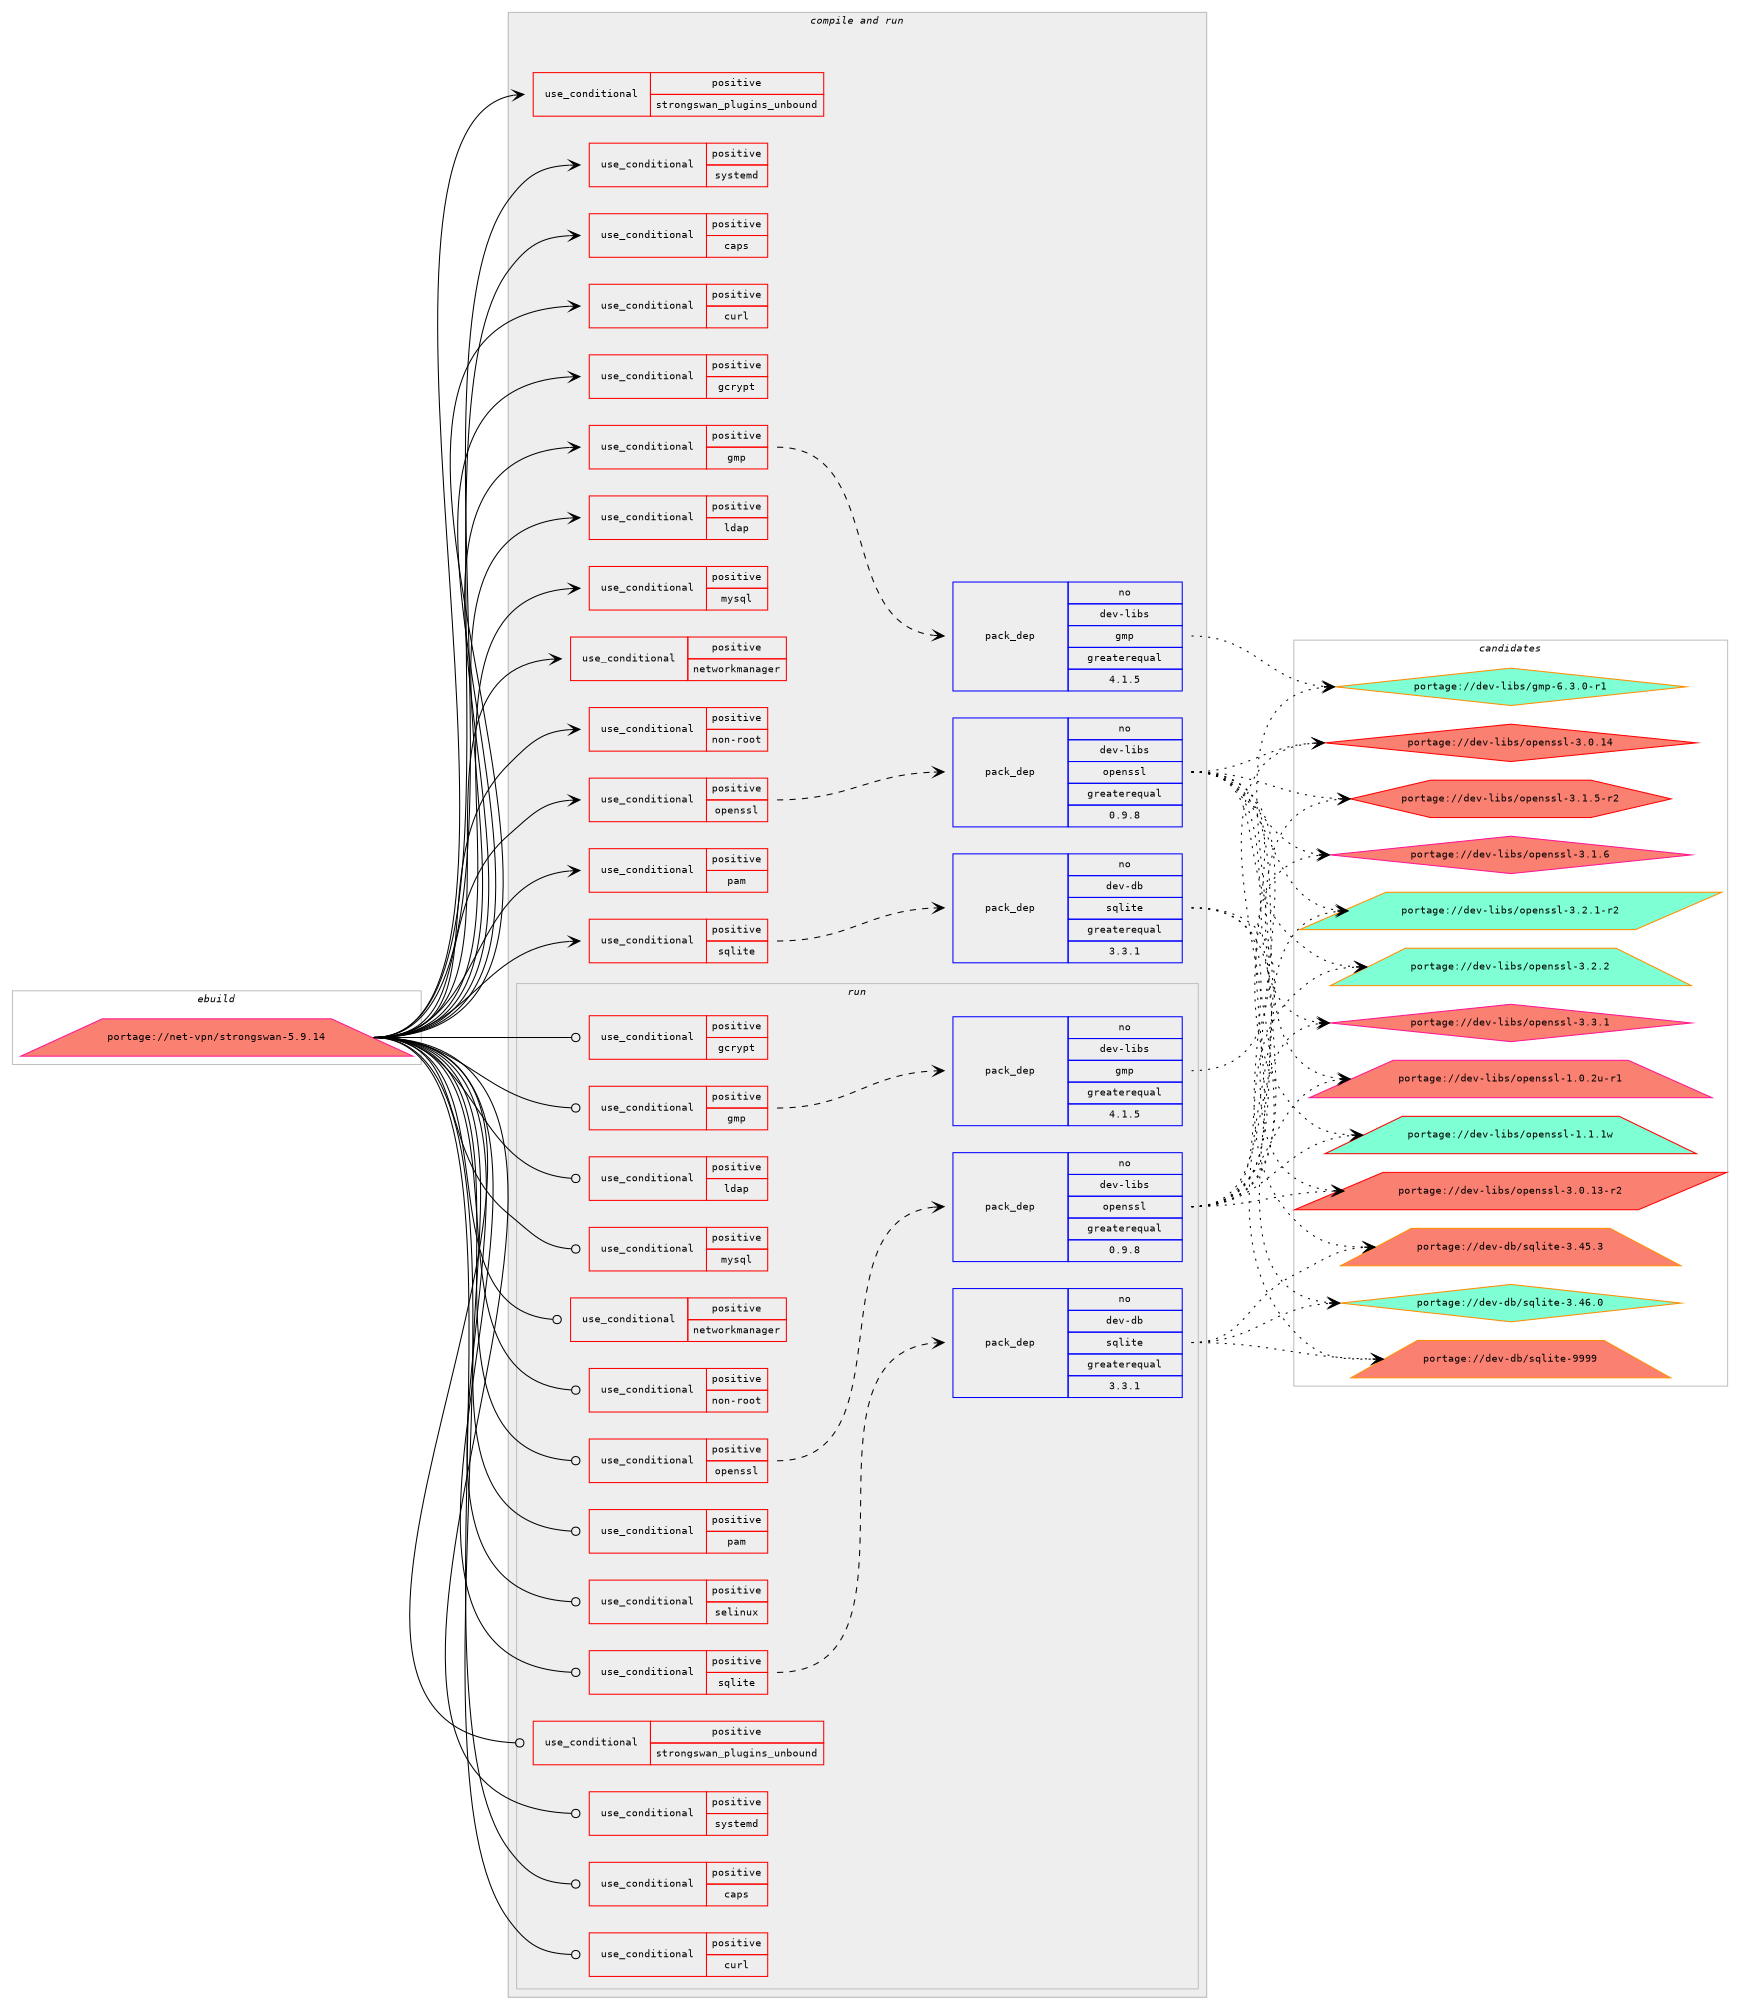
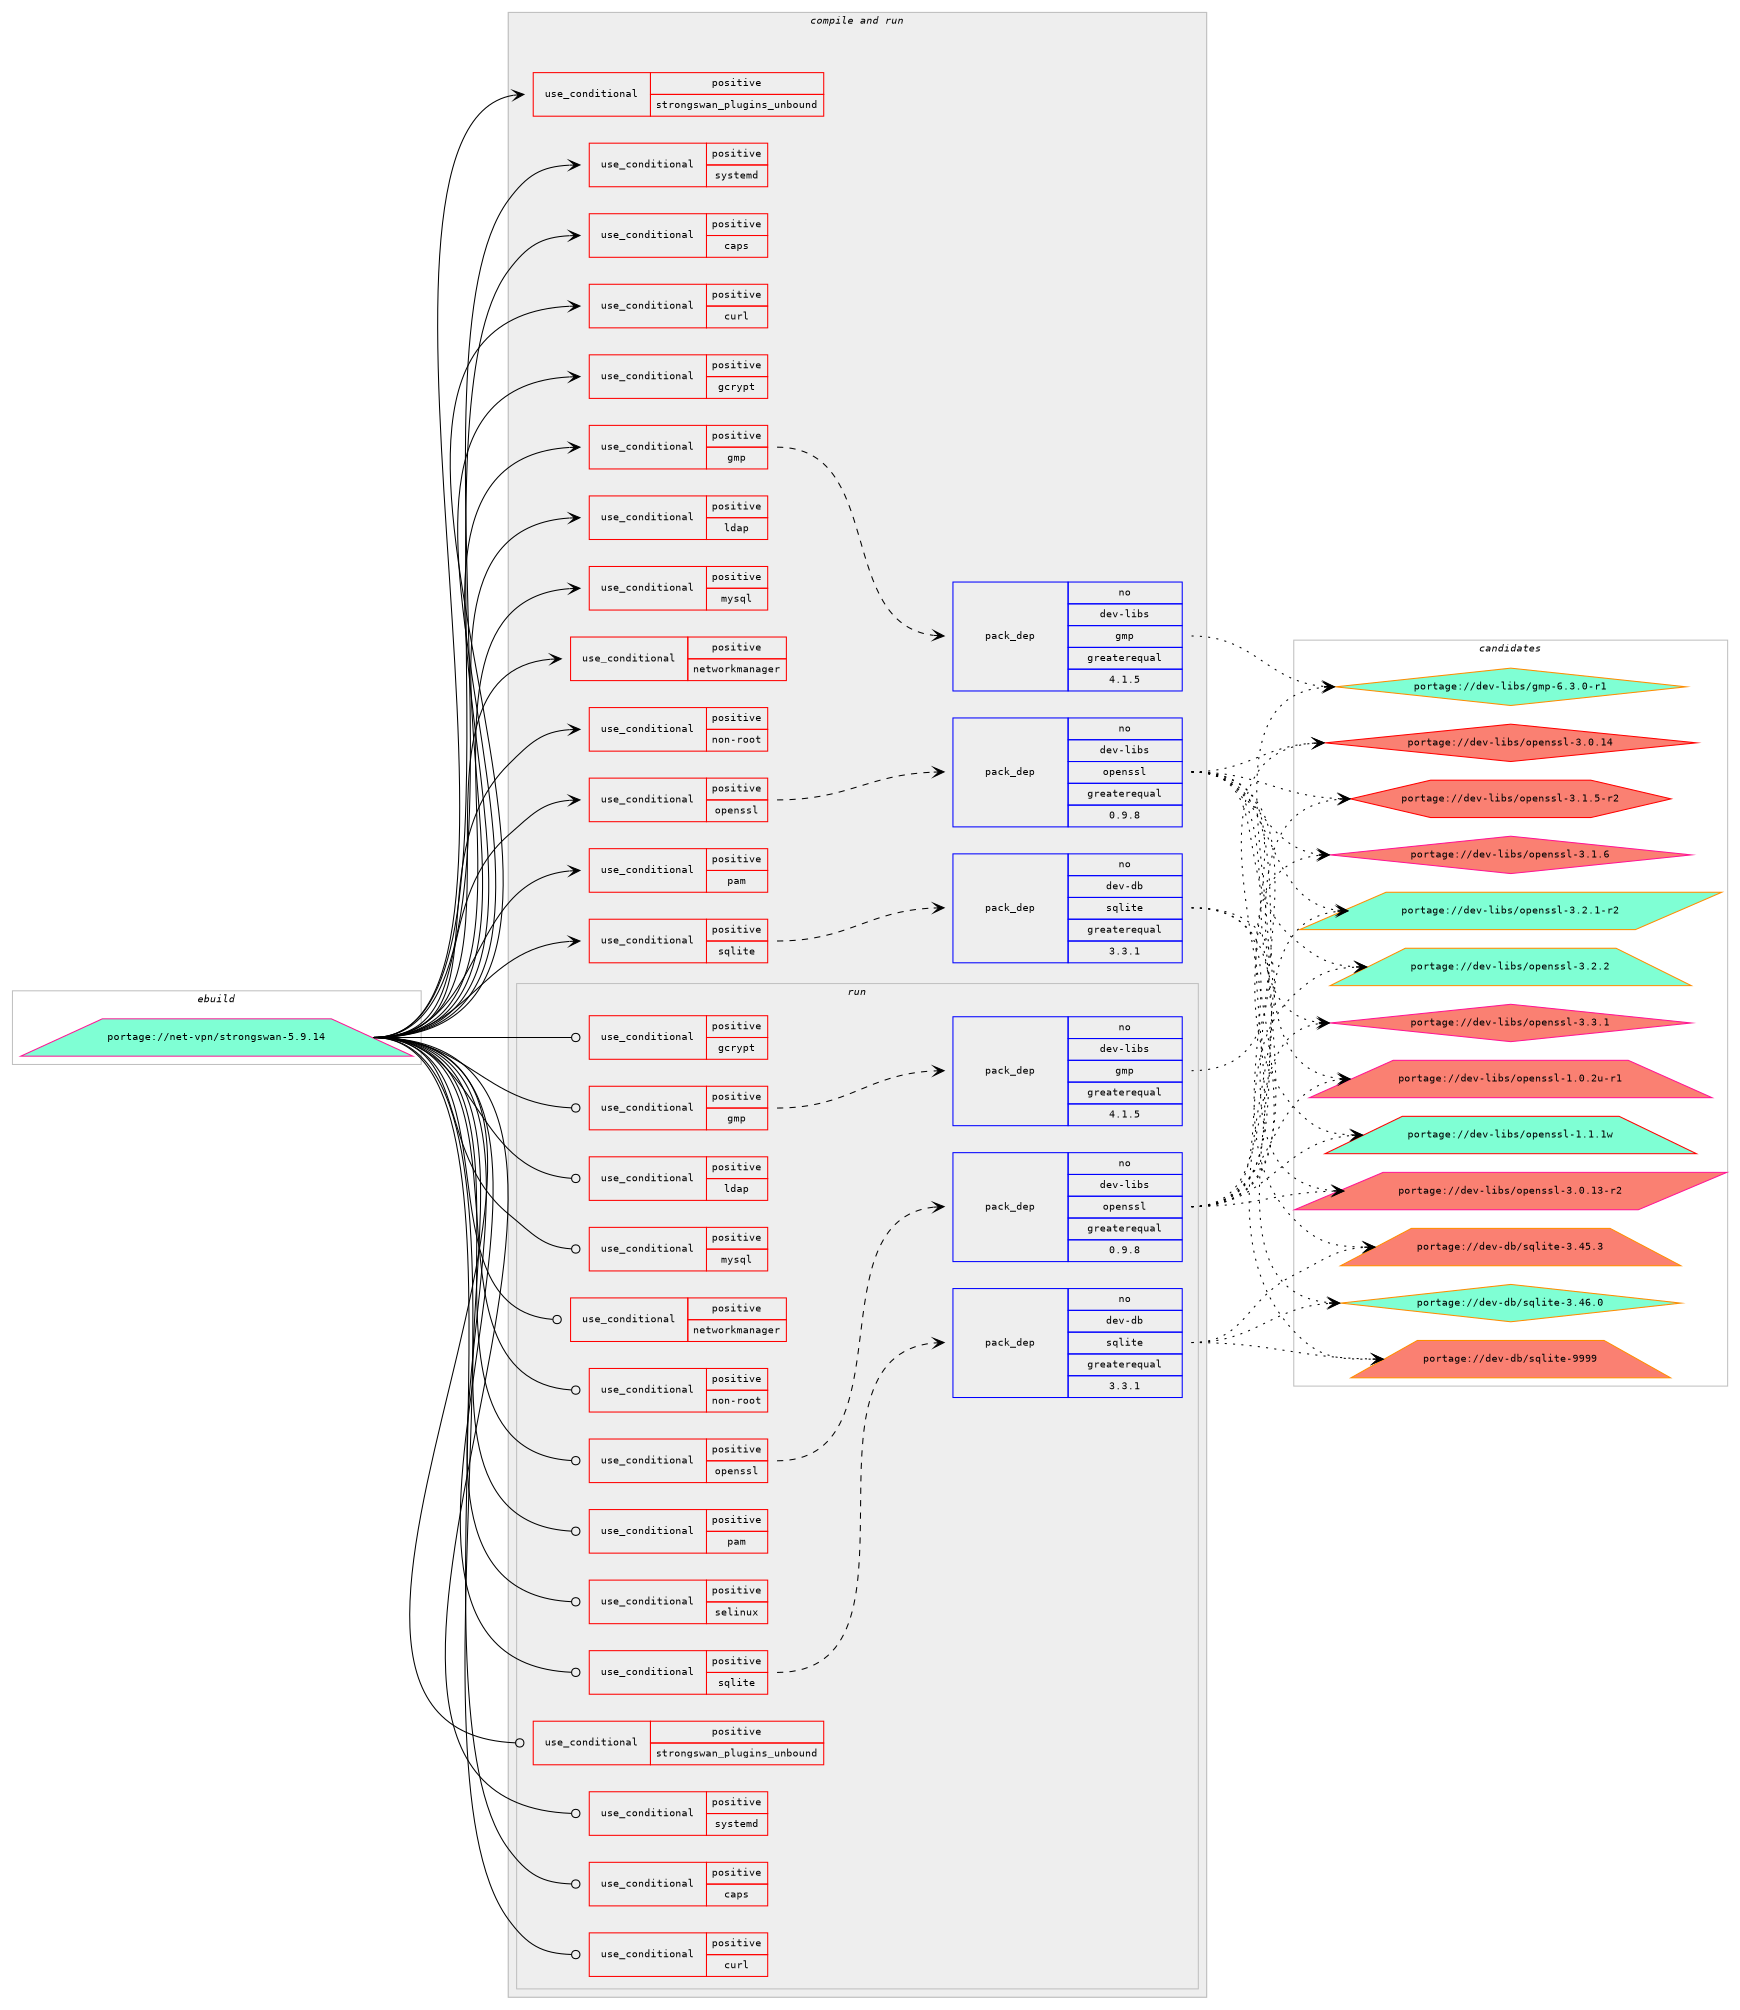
(217, 1038) -> (217, 1038)
(1511, 1191) -> (1511, 1191)
